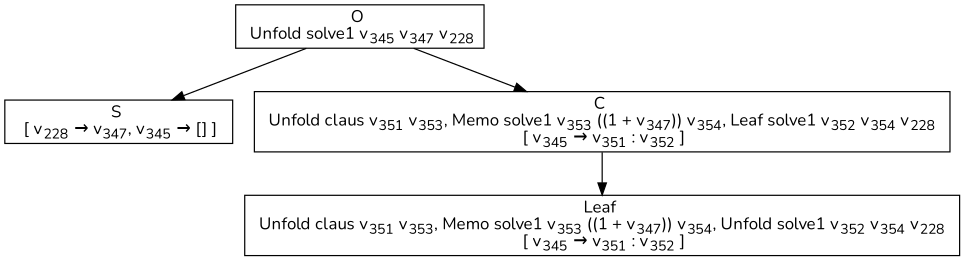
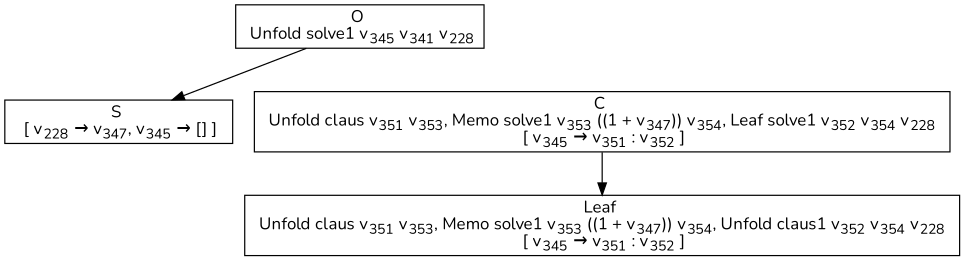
(422, 34) -> (422, 34)
(464, 68) -> none
(776, 224) -> (776, 224)
